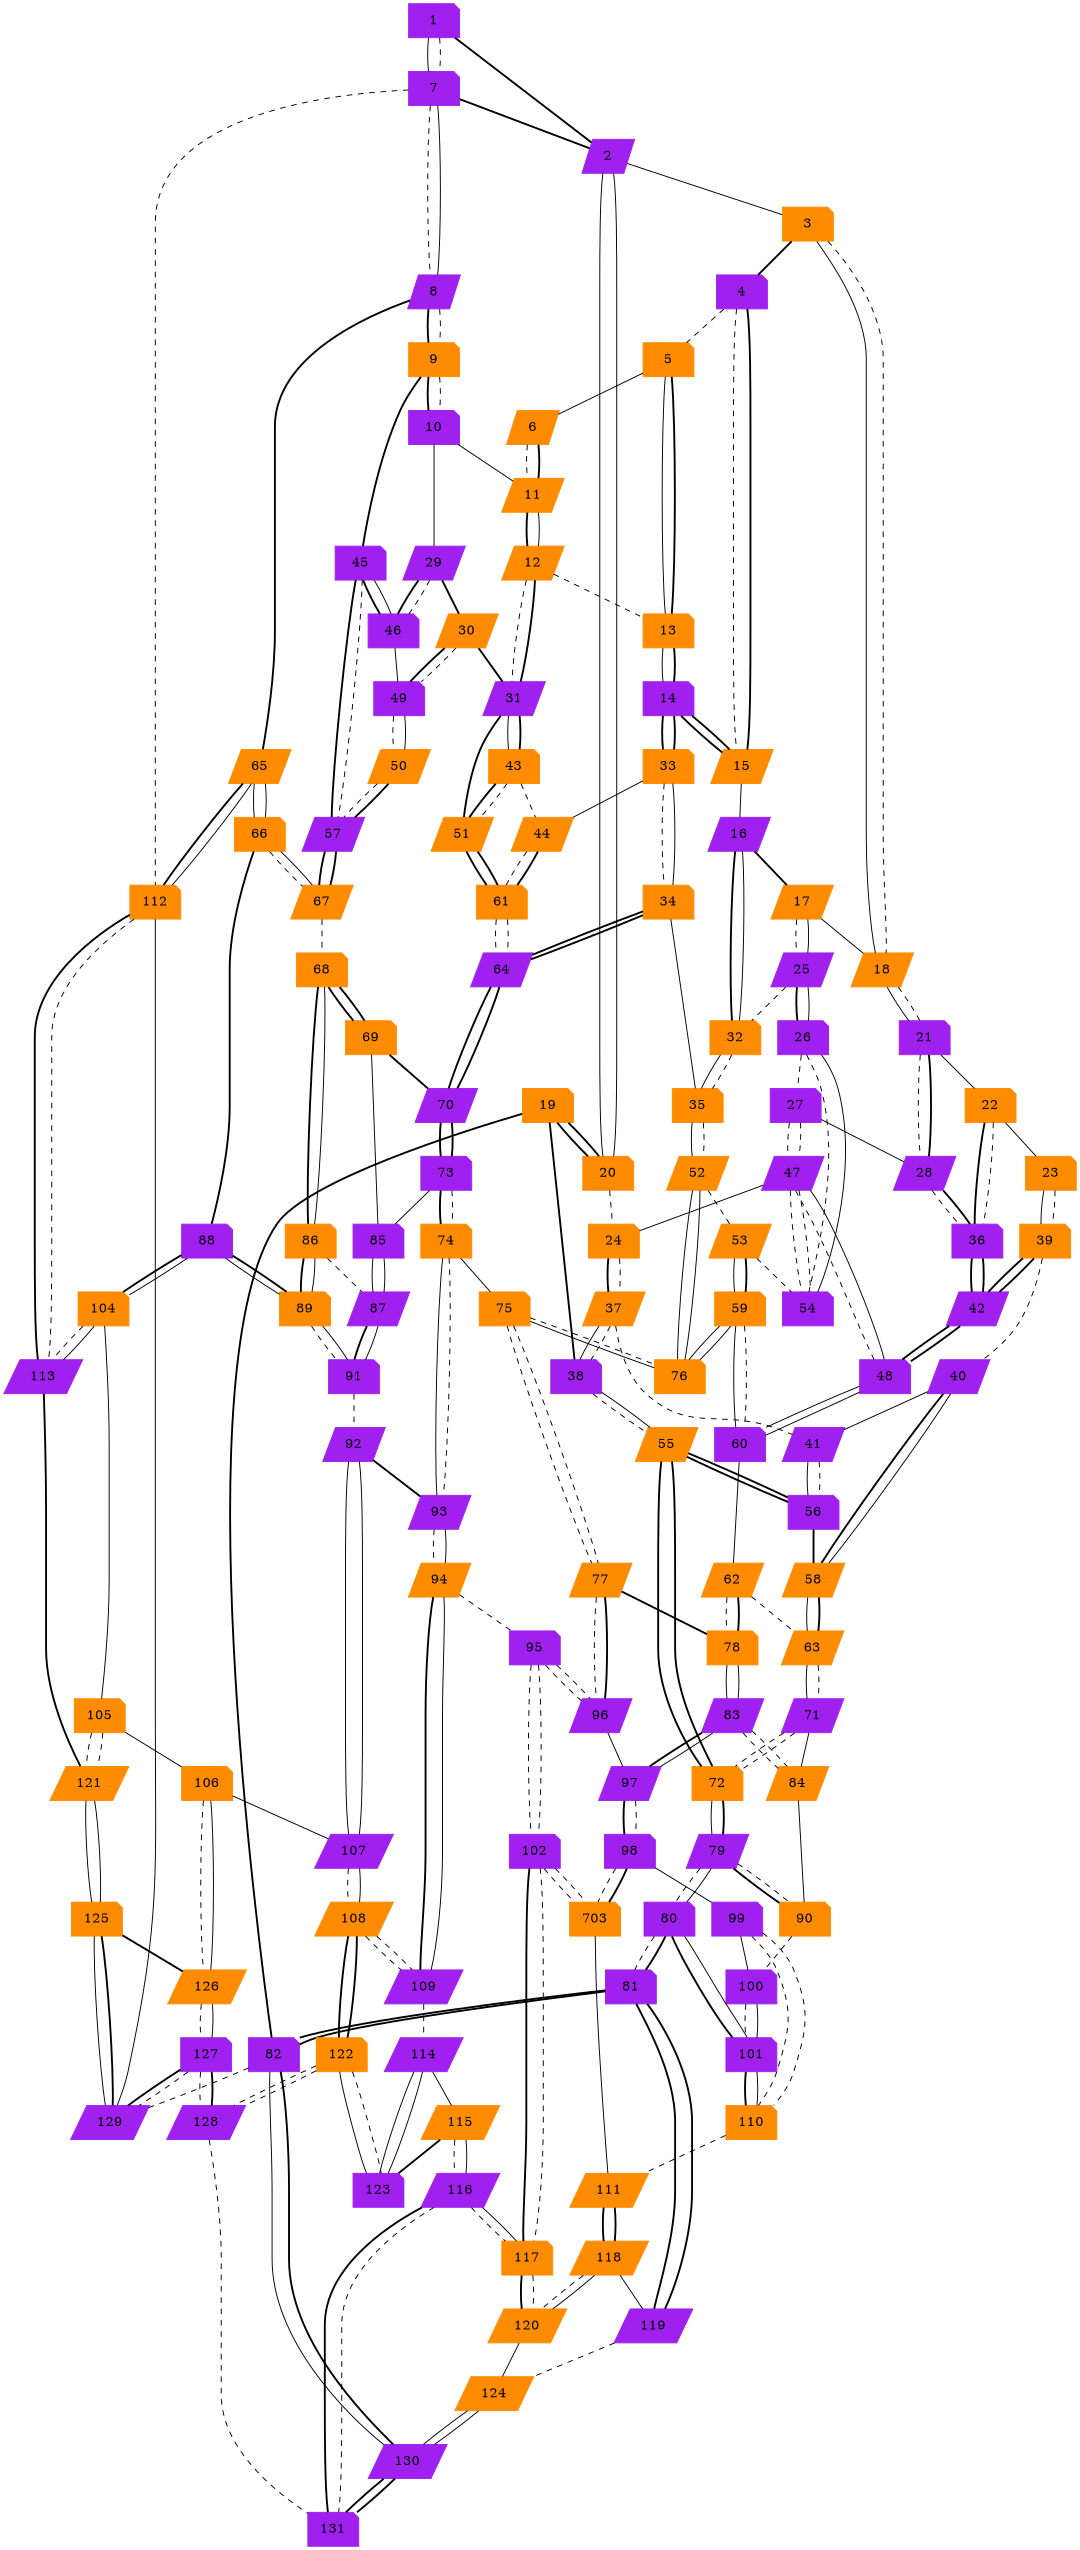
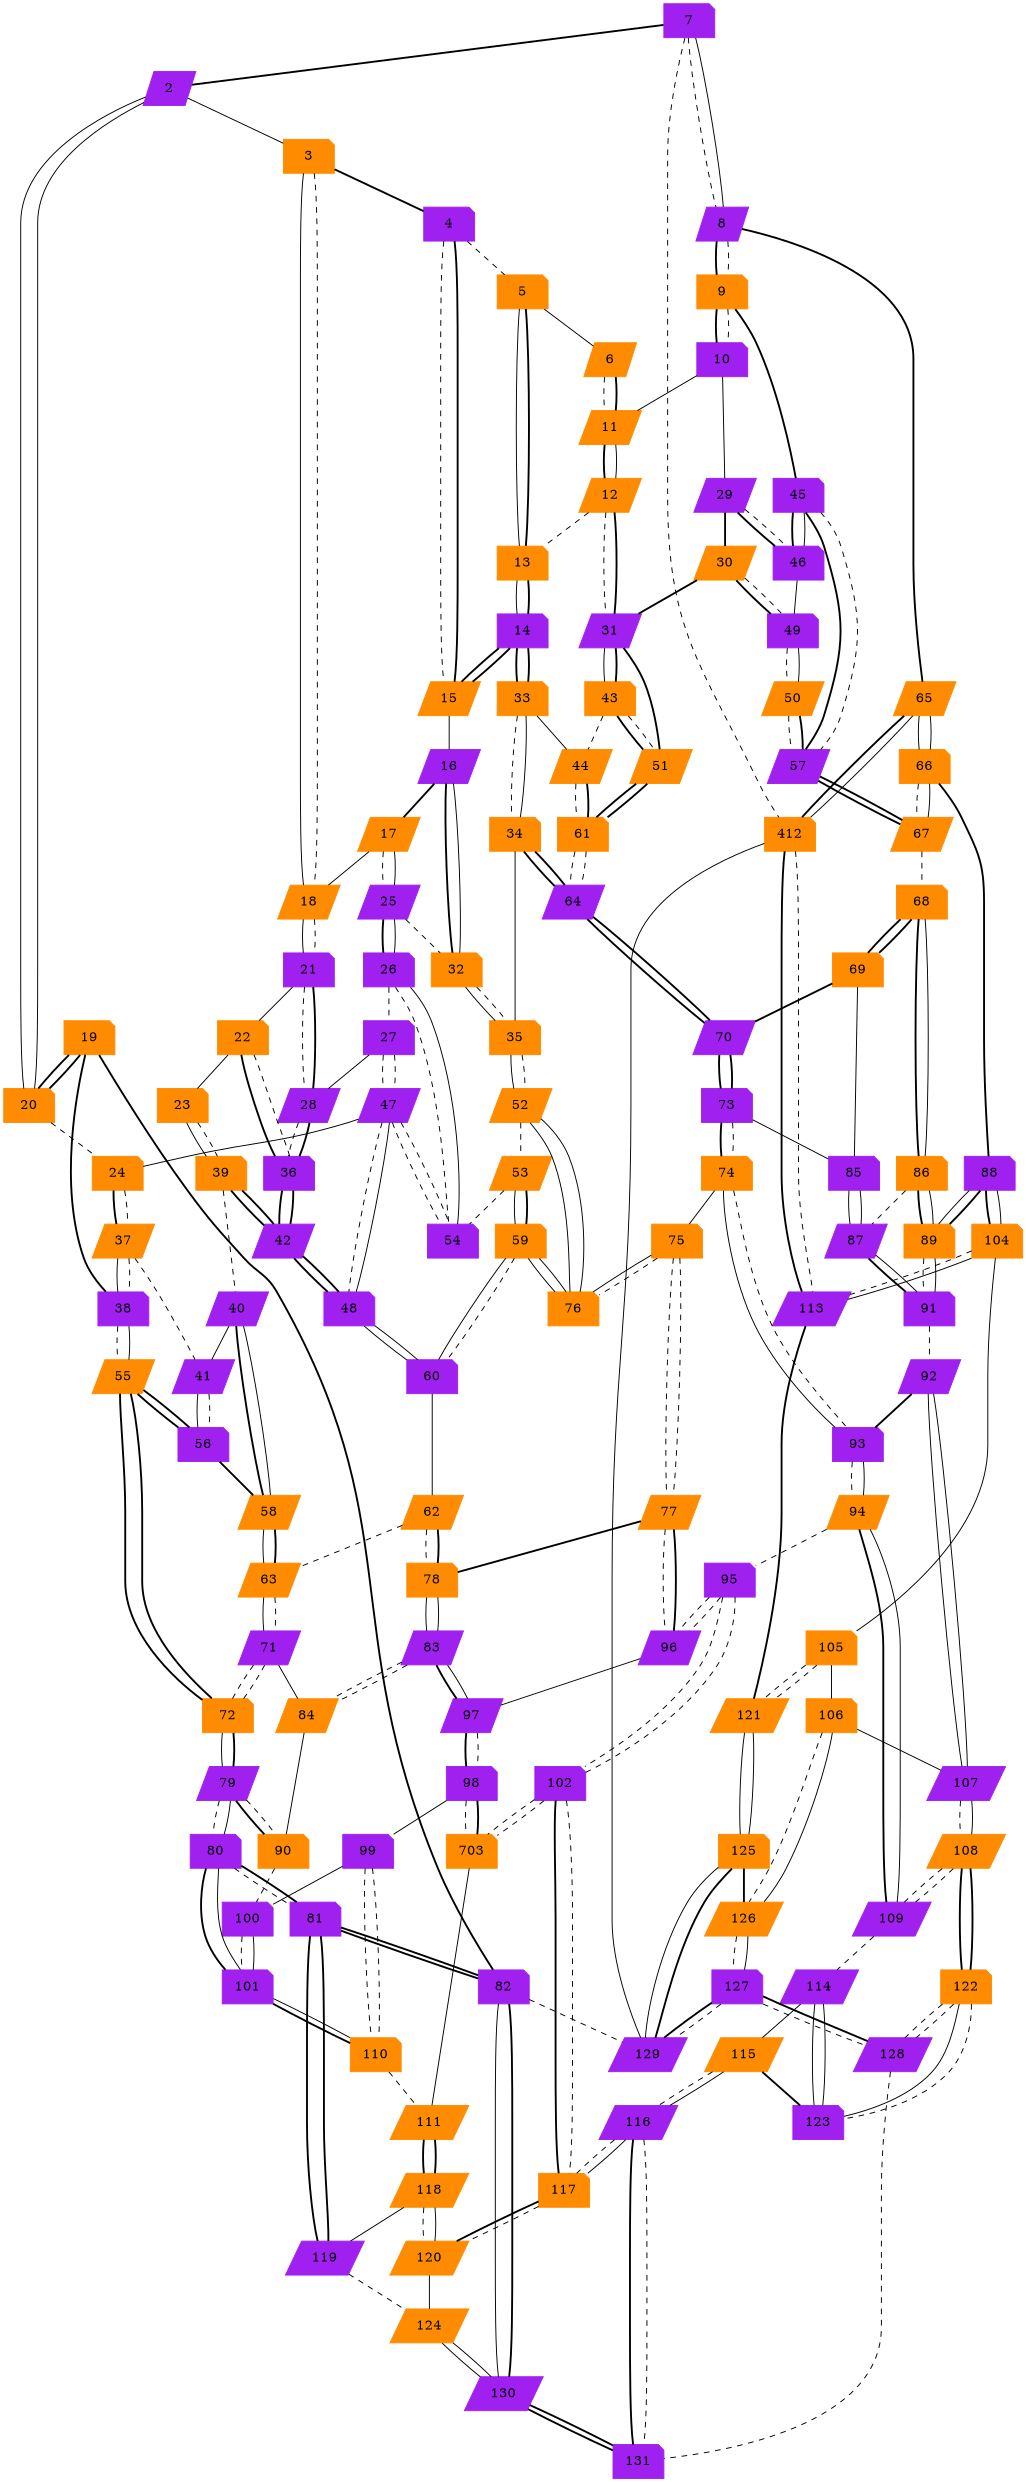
(434, 21) -> none
(155, 902) -> (790, 834)
(440, 1512) -> (858, 1445)
